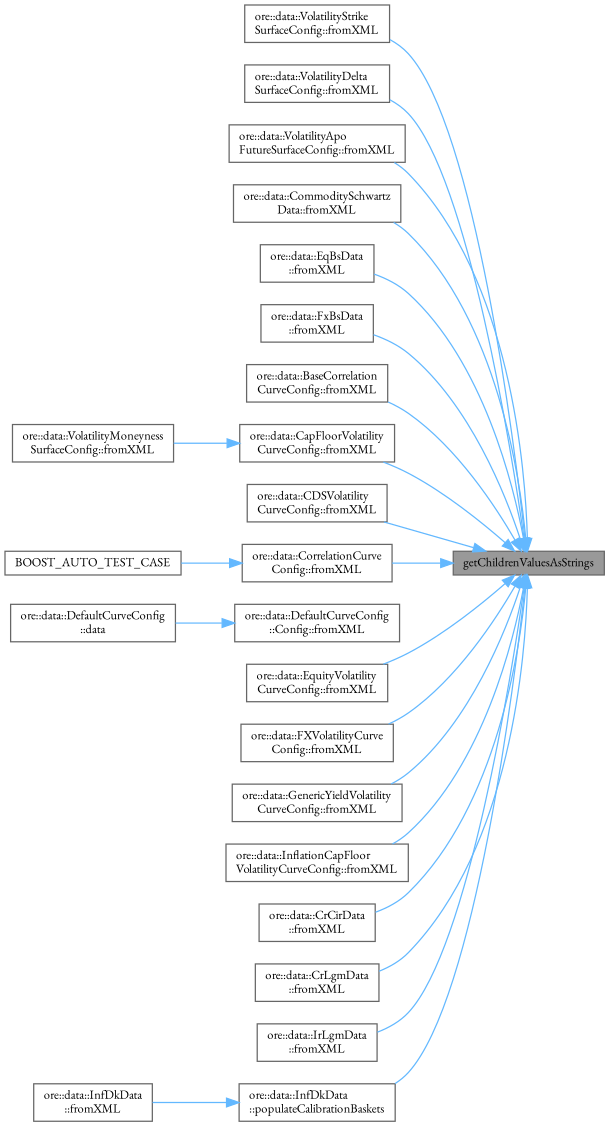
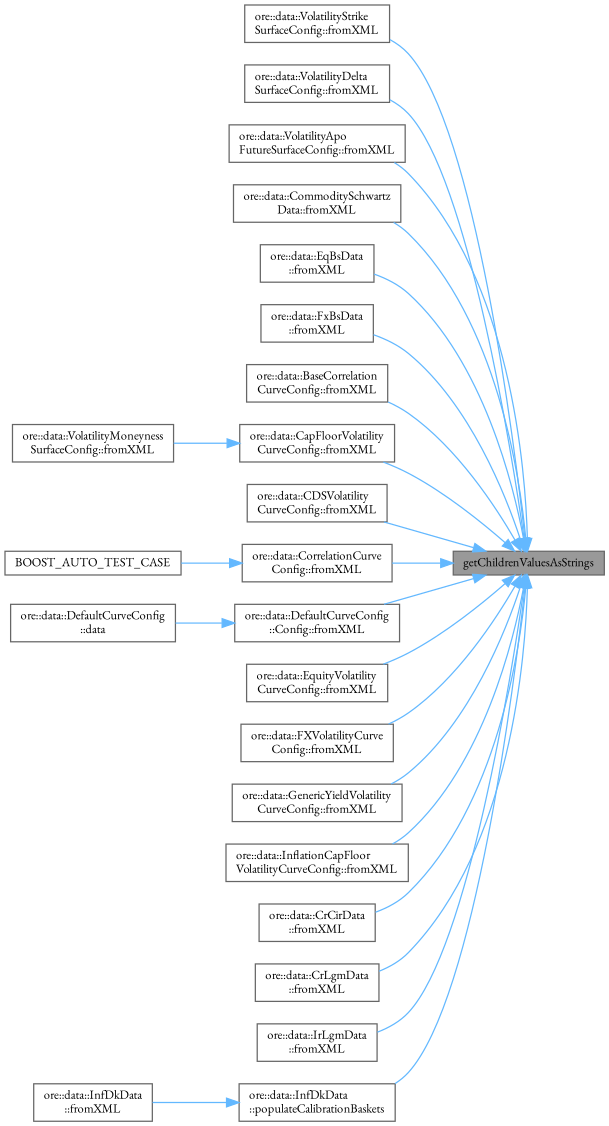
none -> (429, 591)
